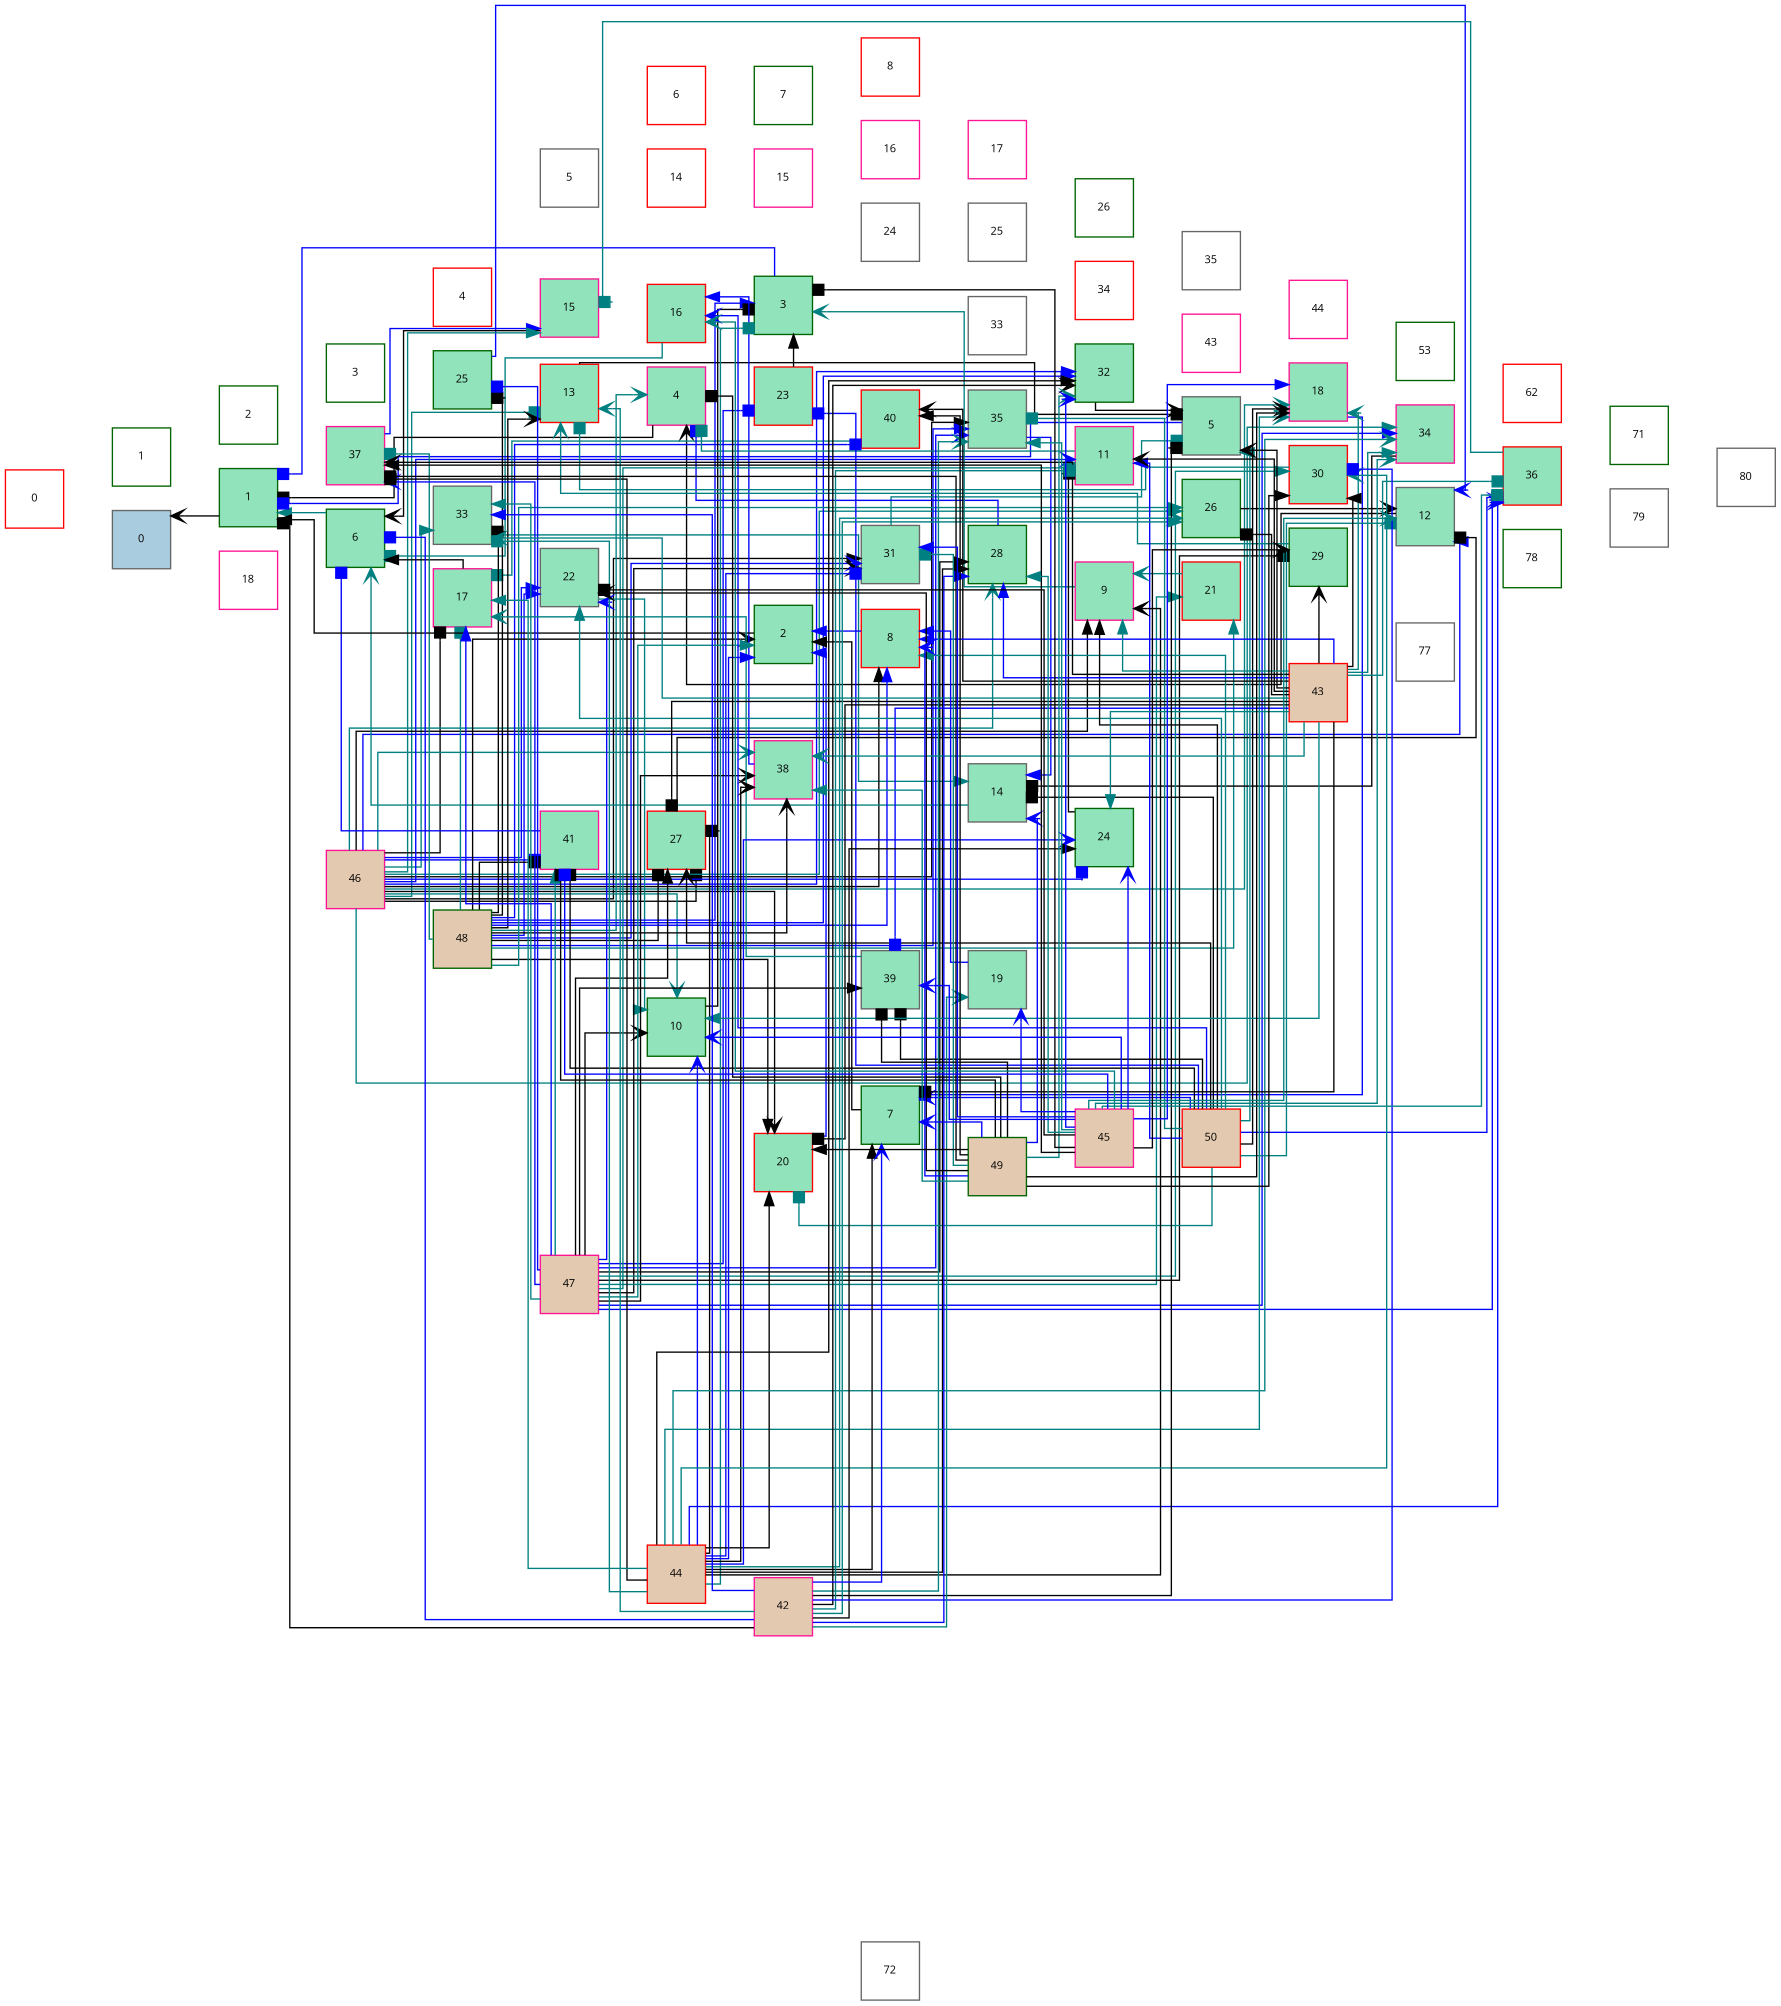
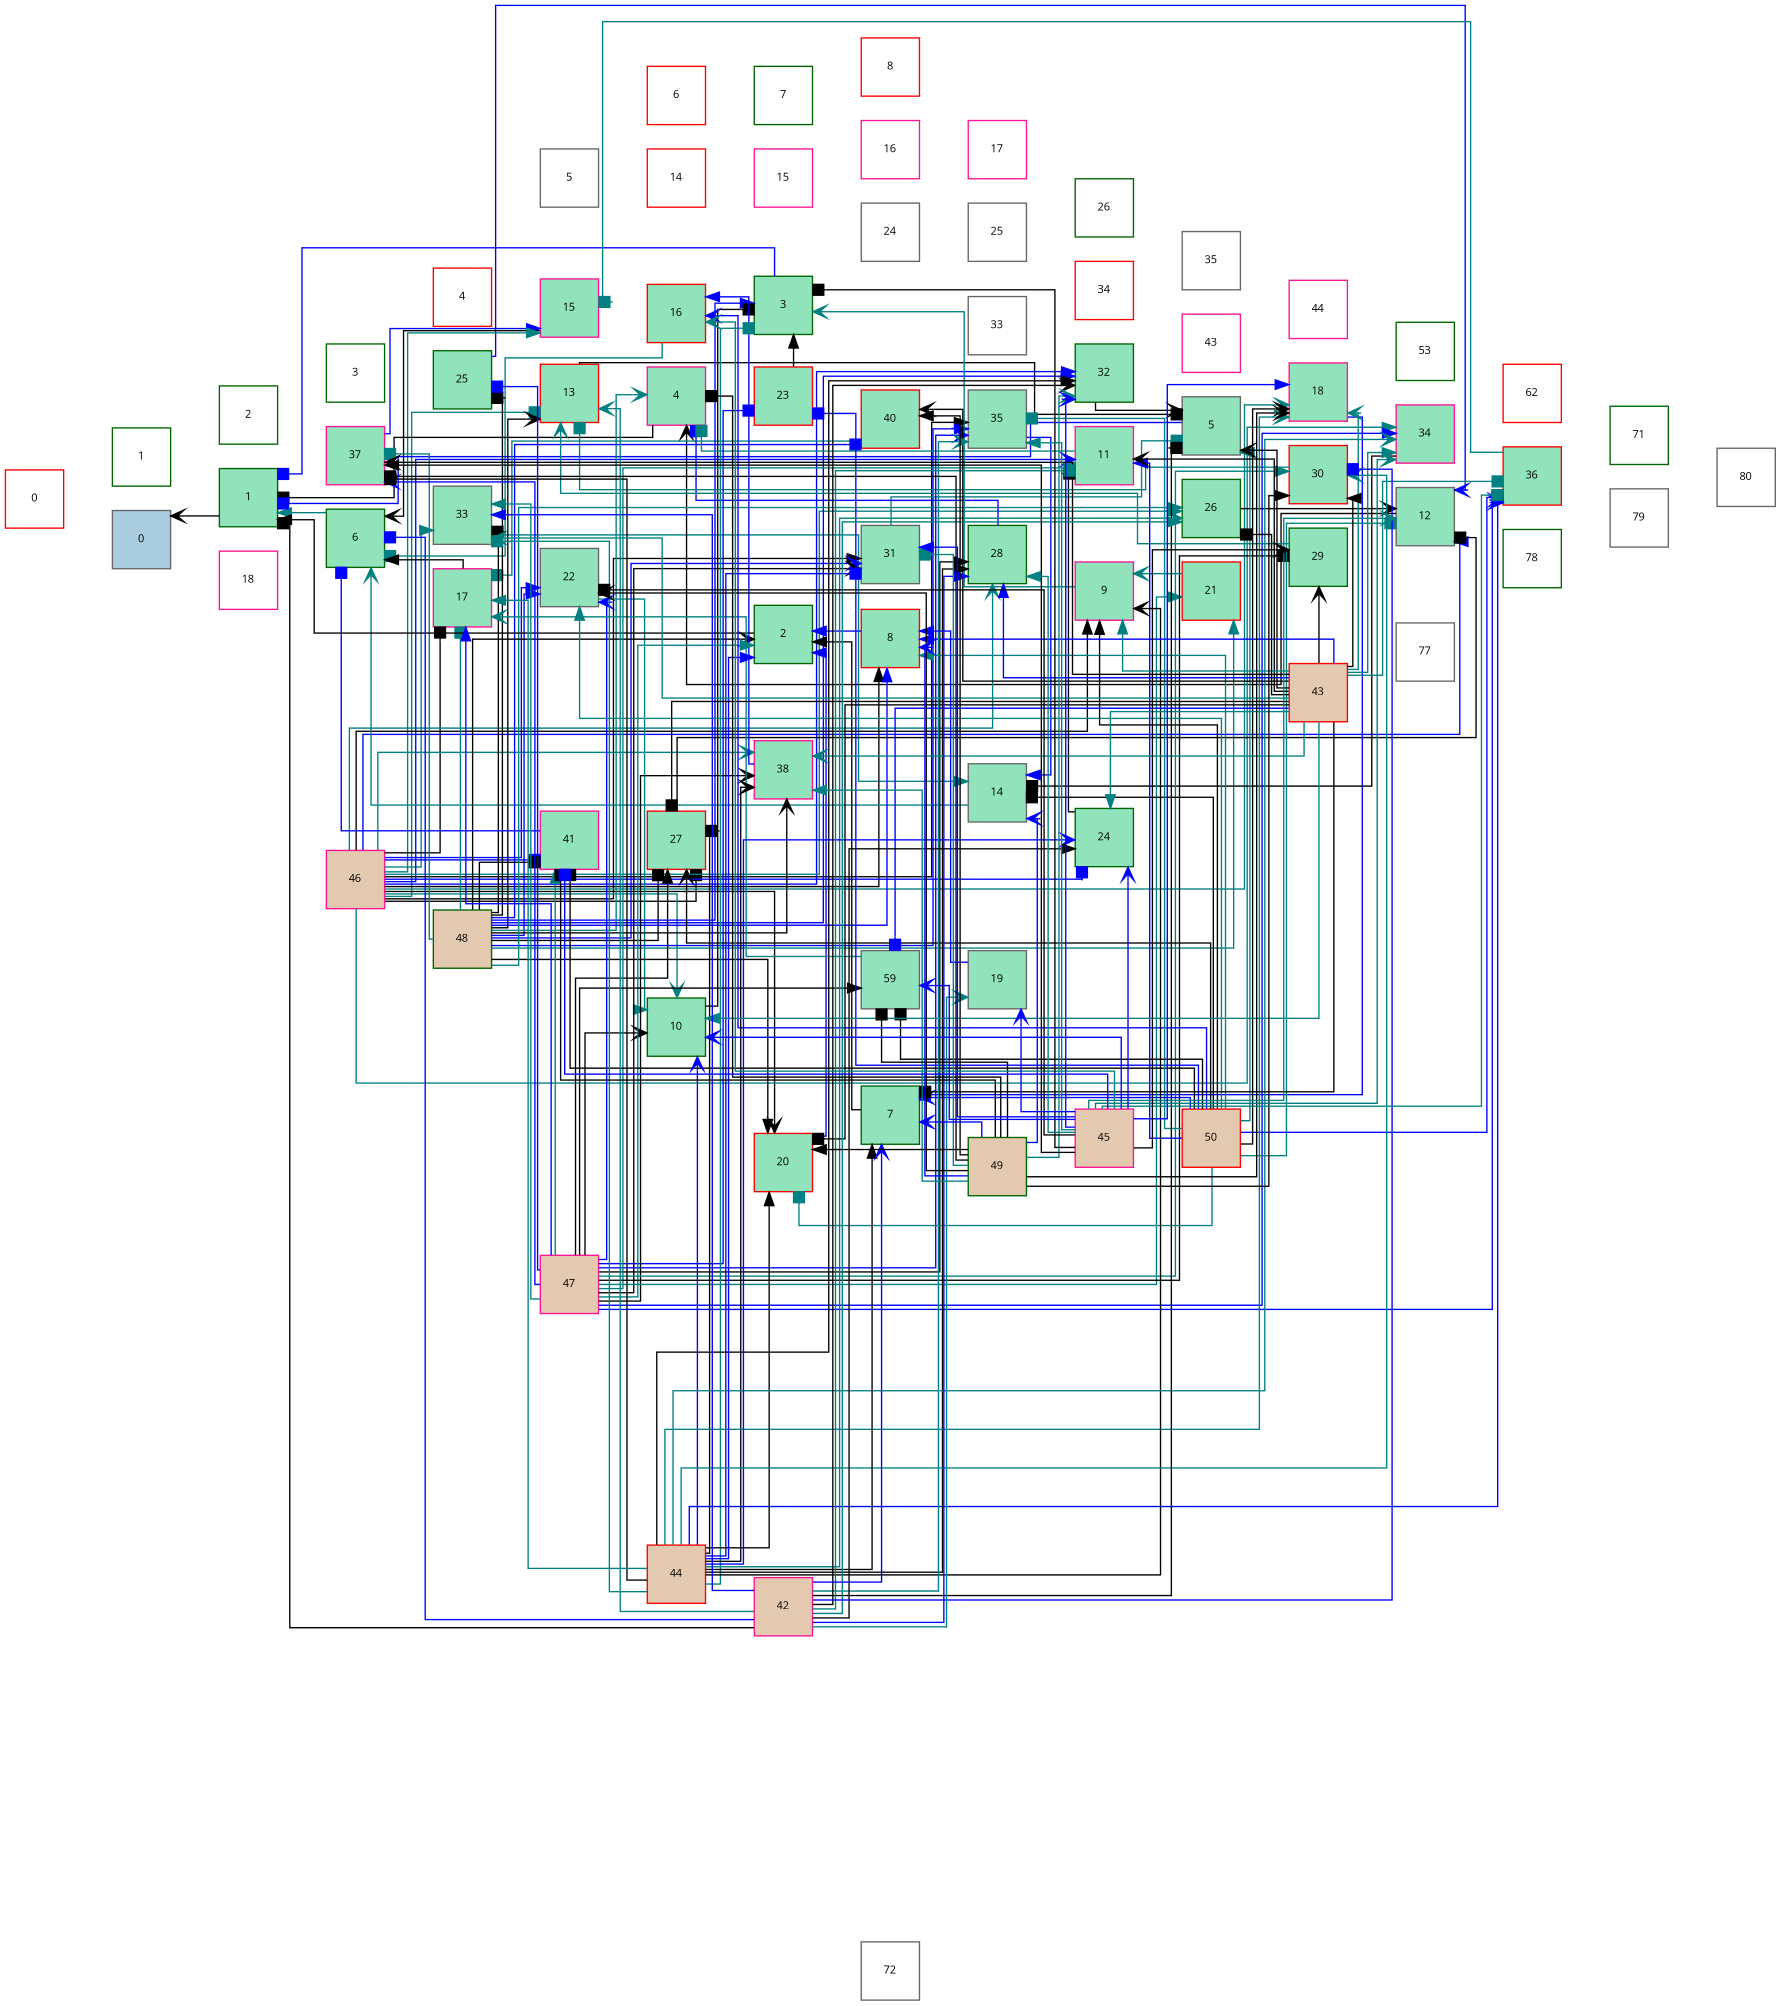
(890, 980) -> (890, 980)
